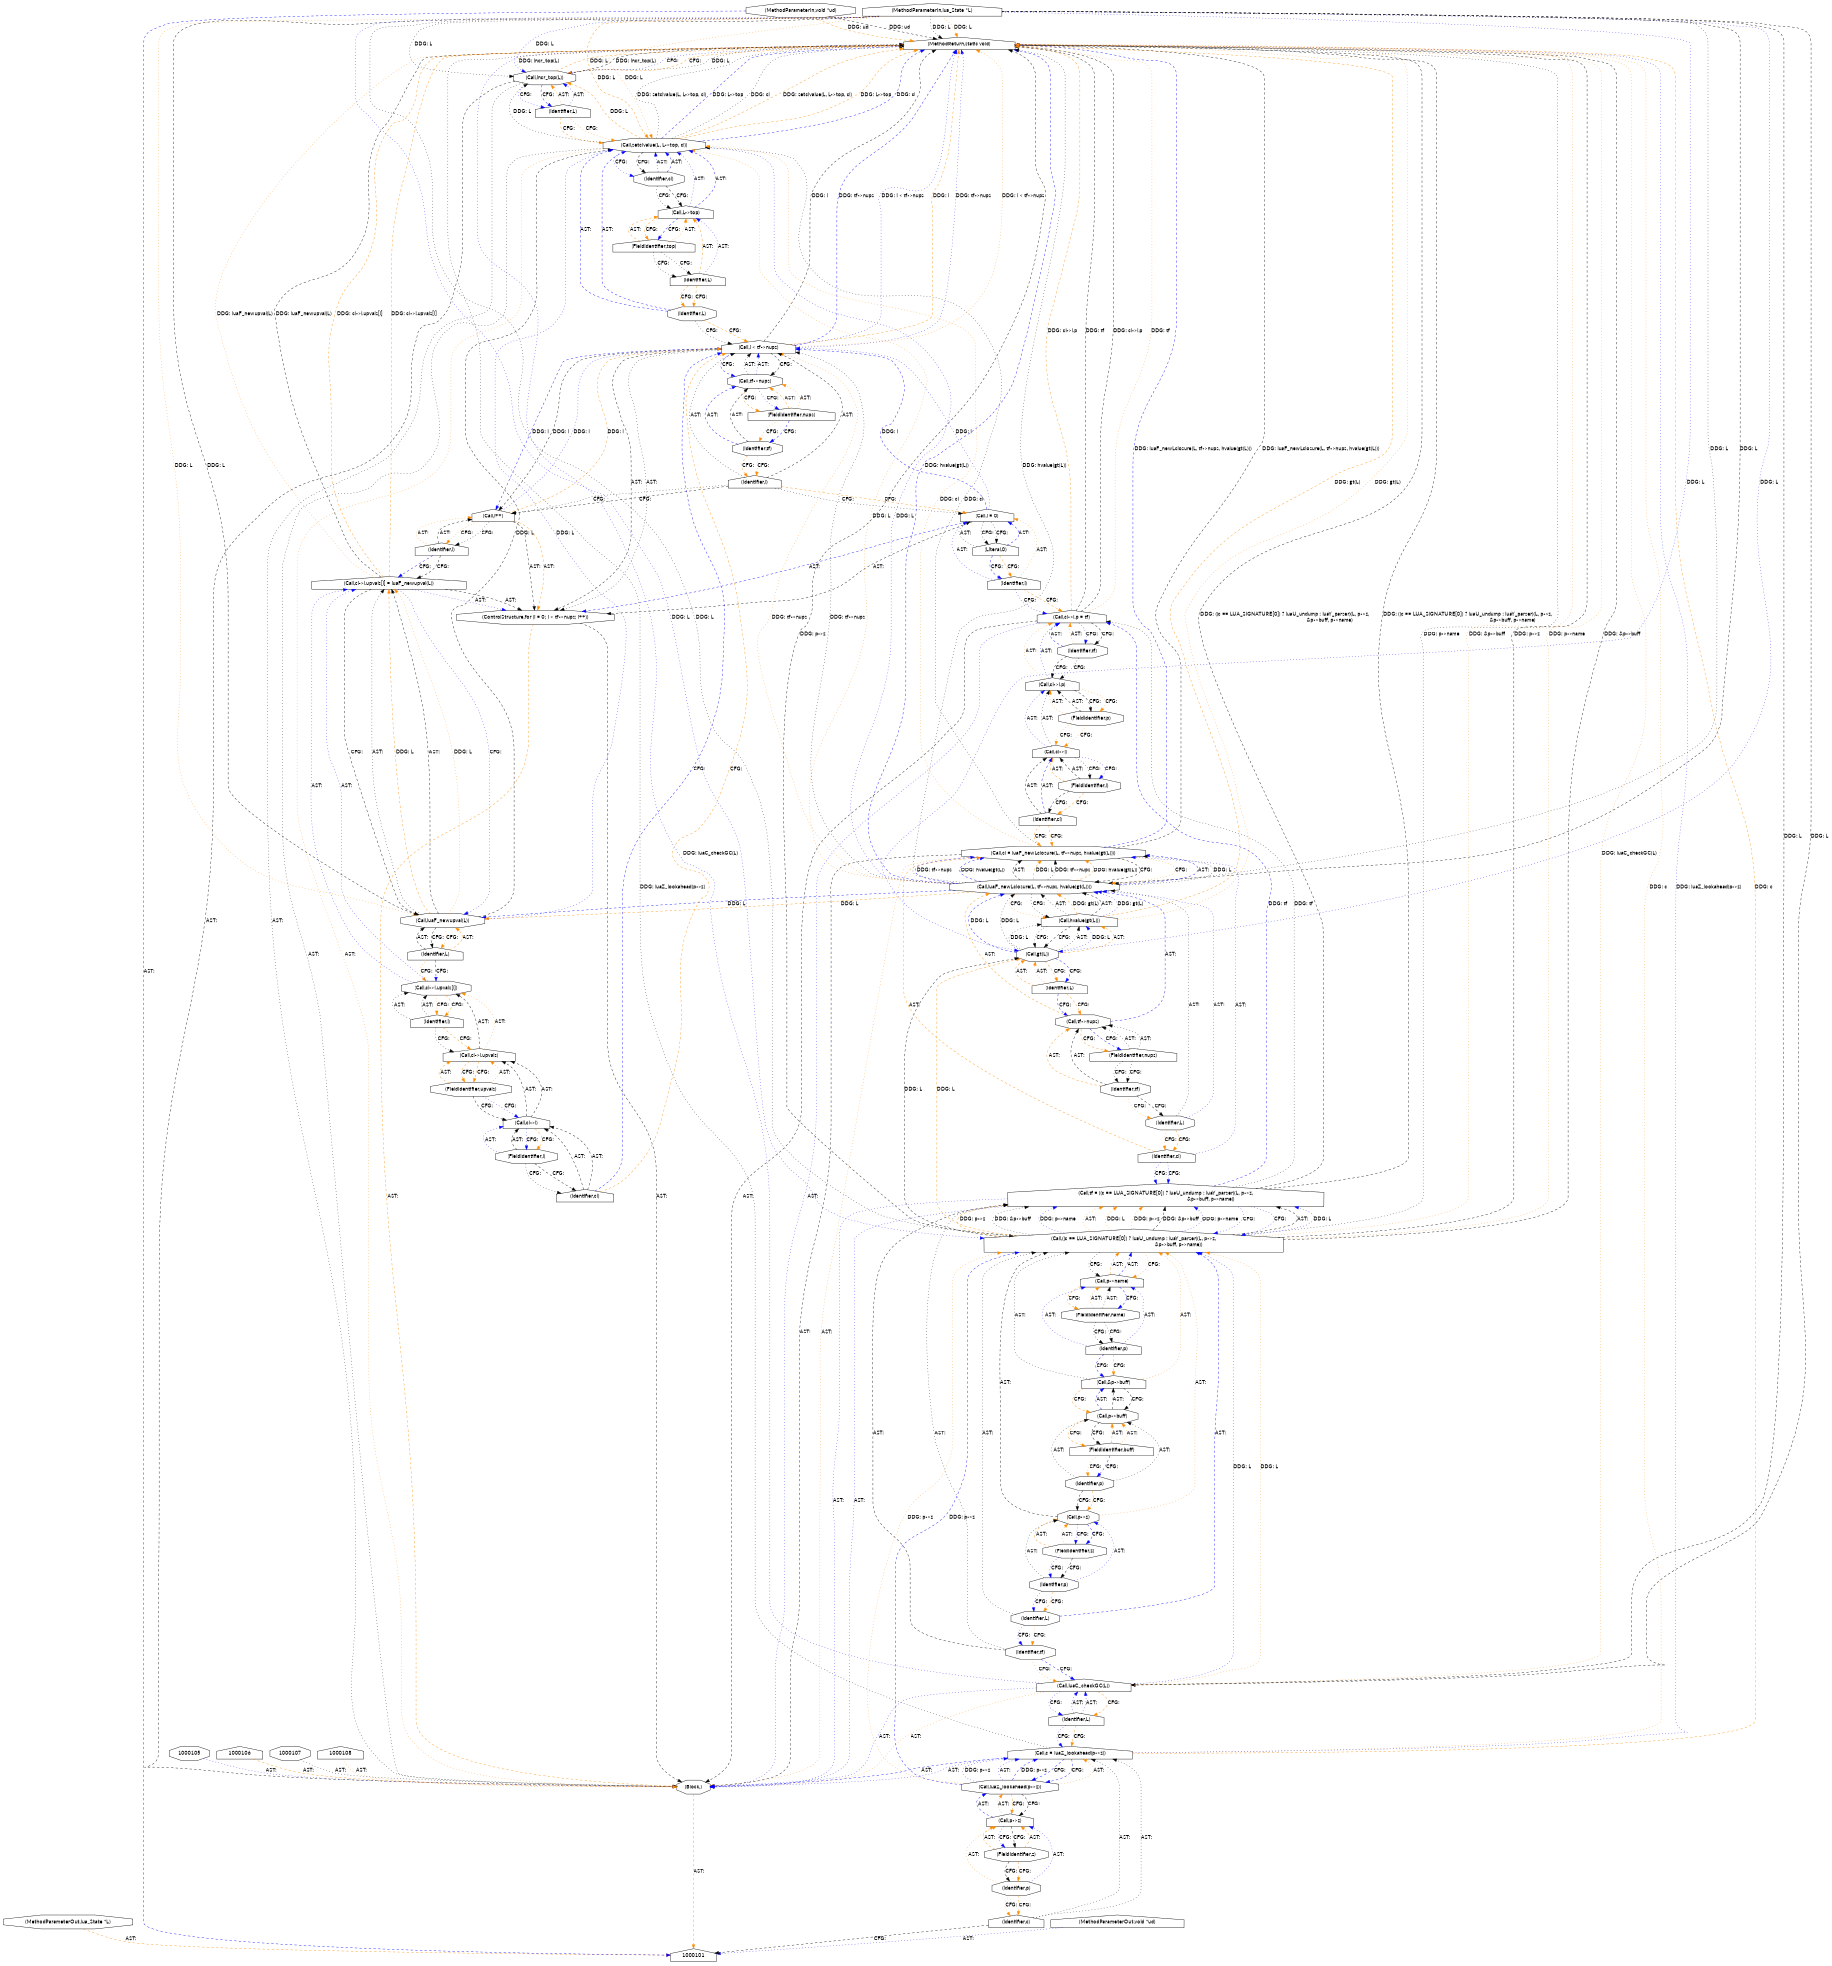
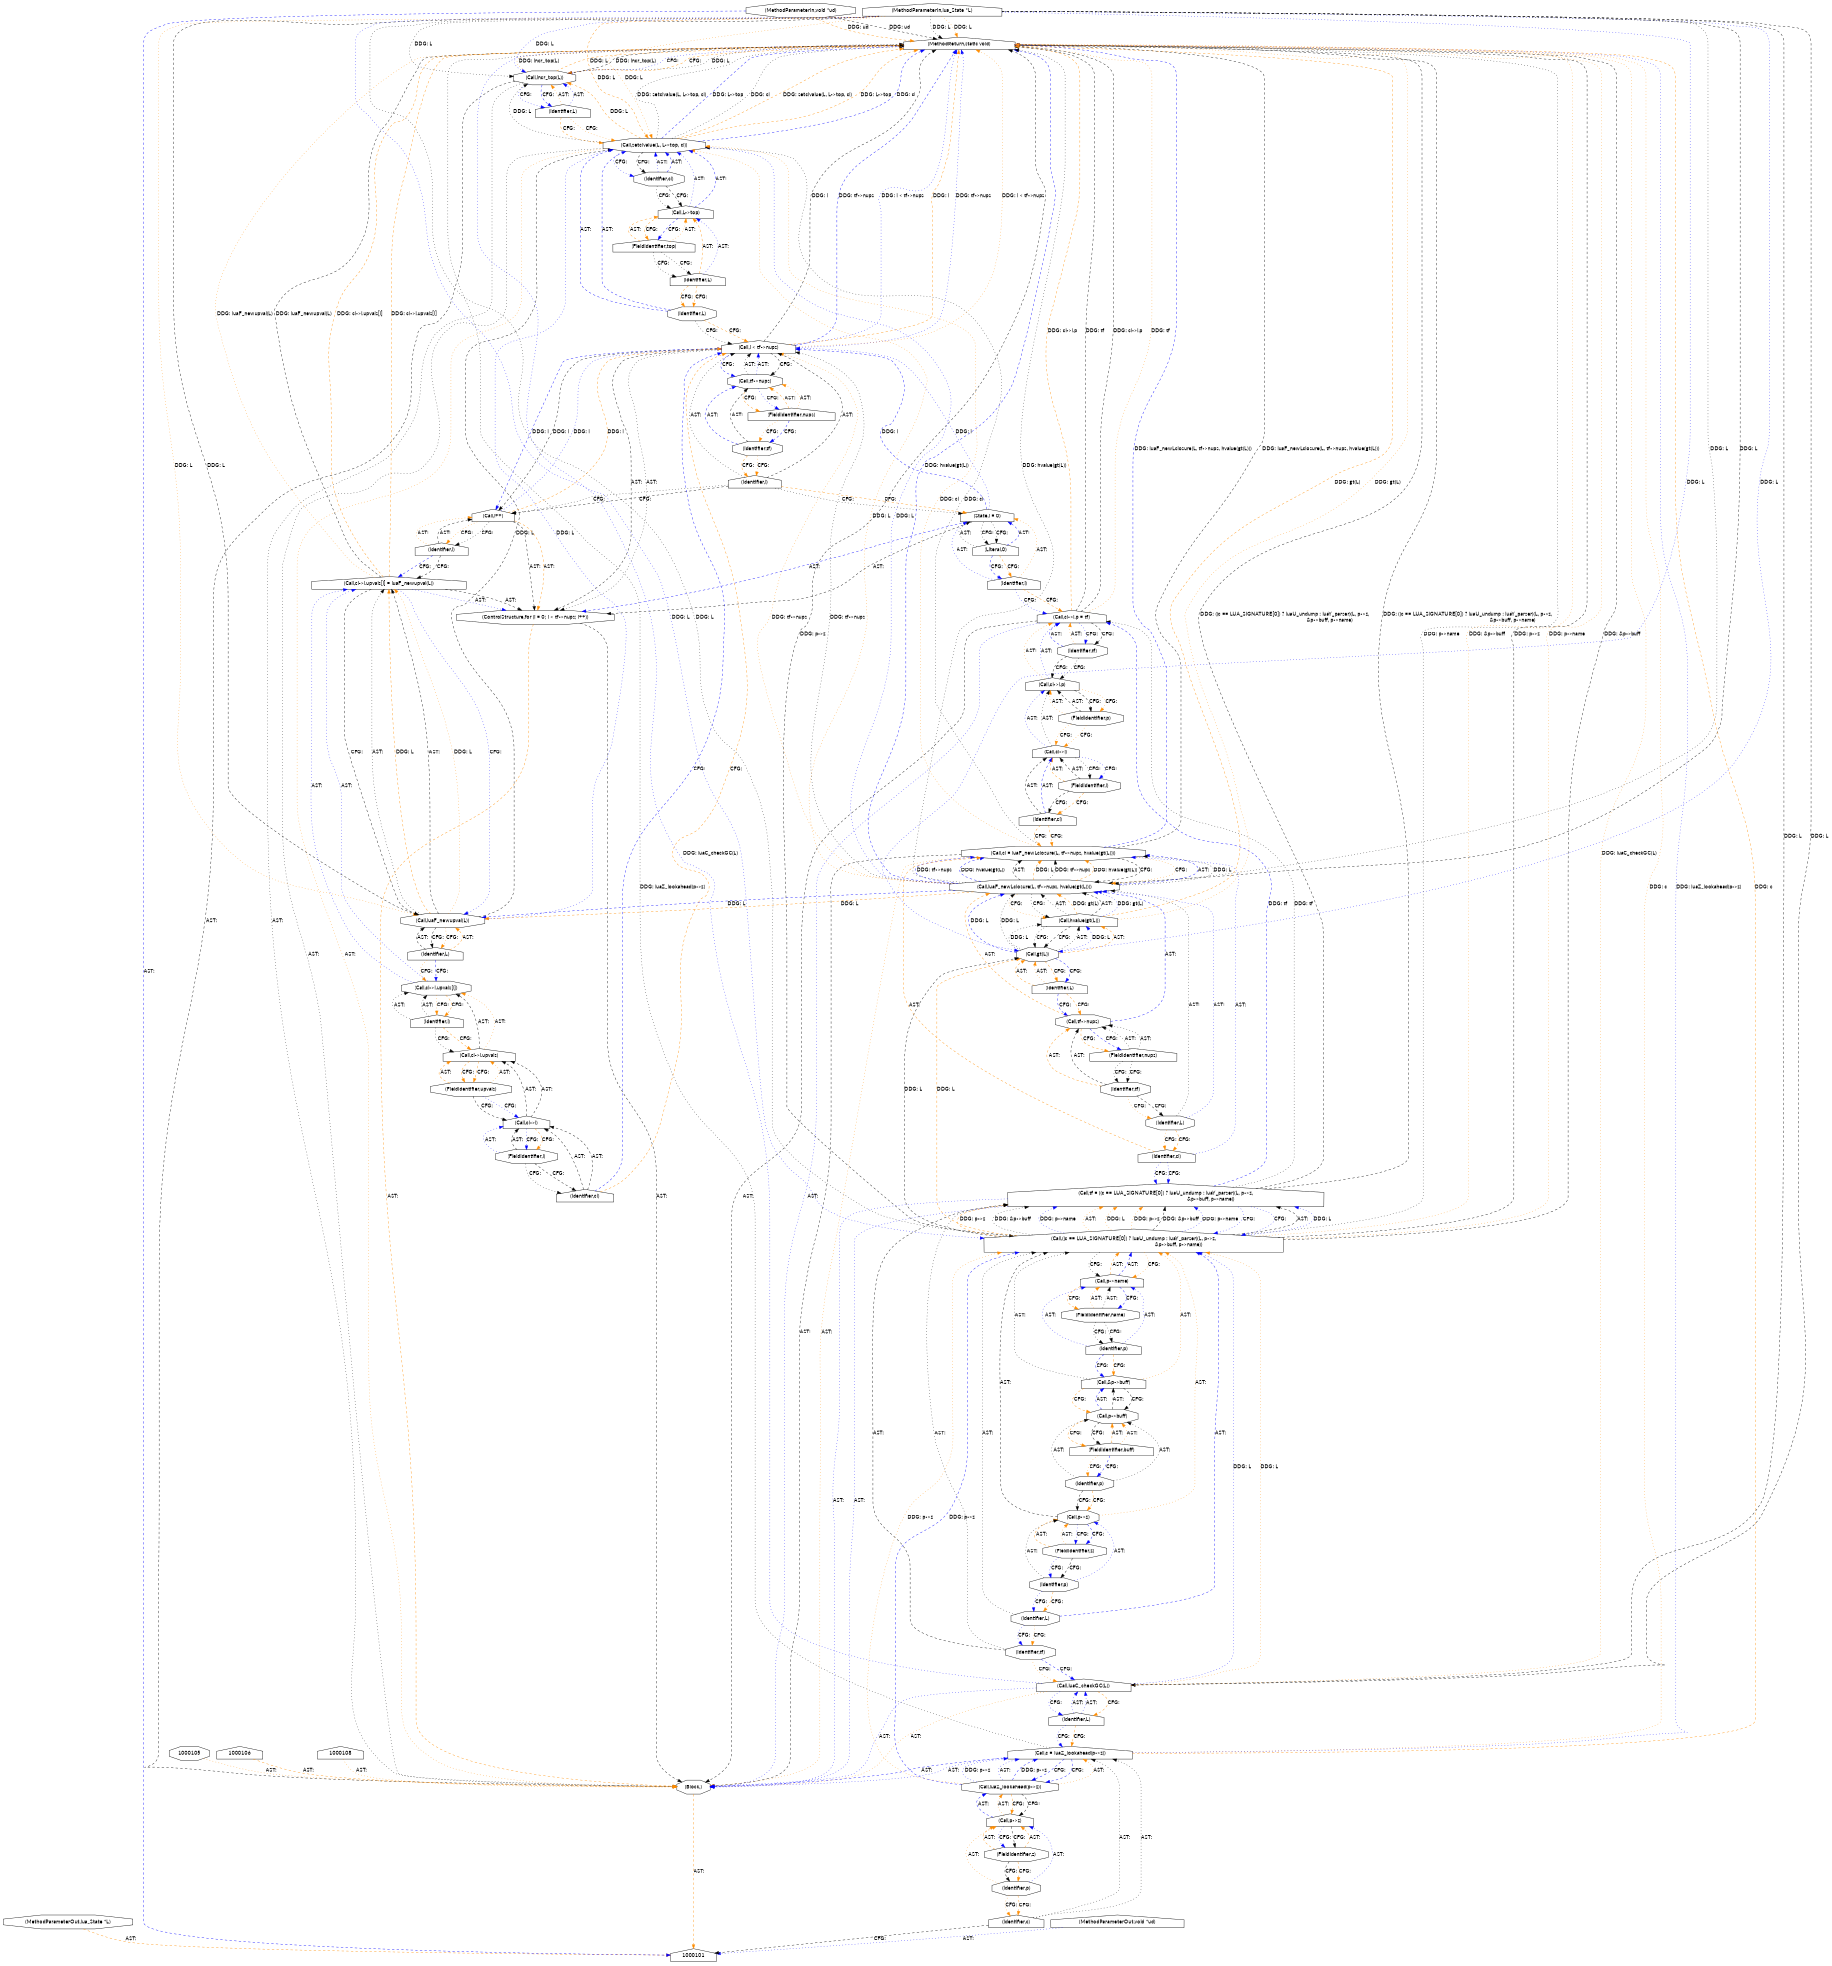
(987, 516) -> (987, 516)
(290, 1753) -> none
(437, 1783) -> (437, 1783)
